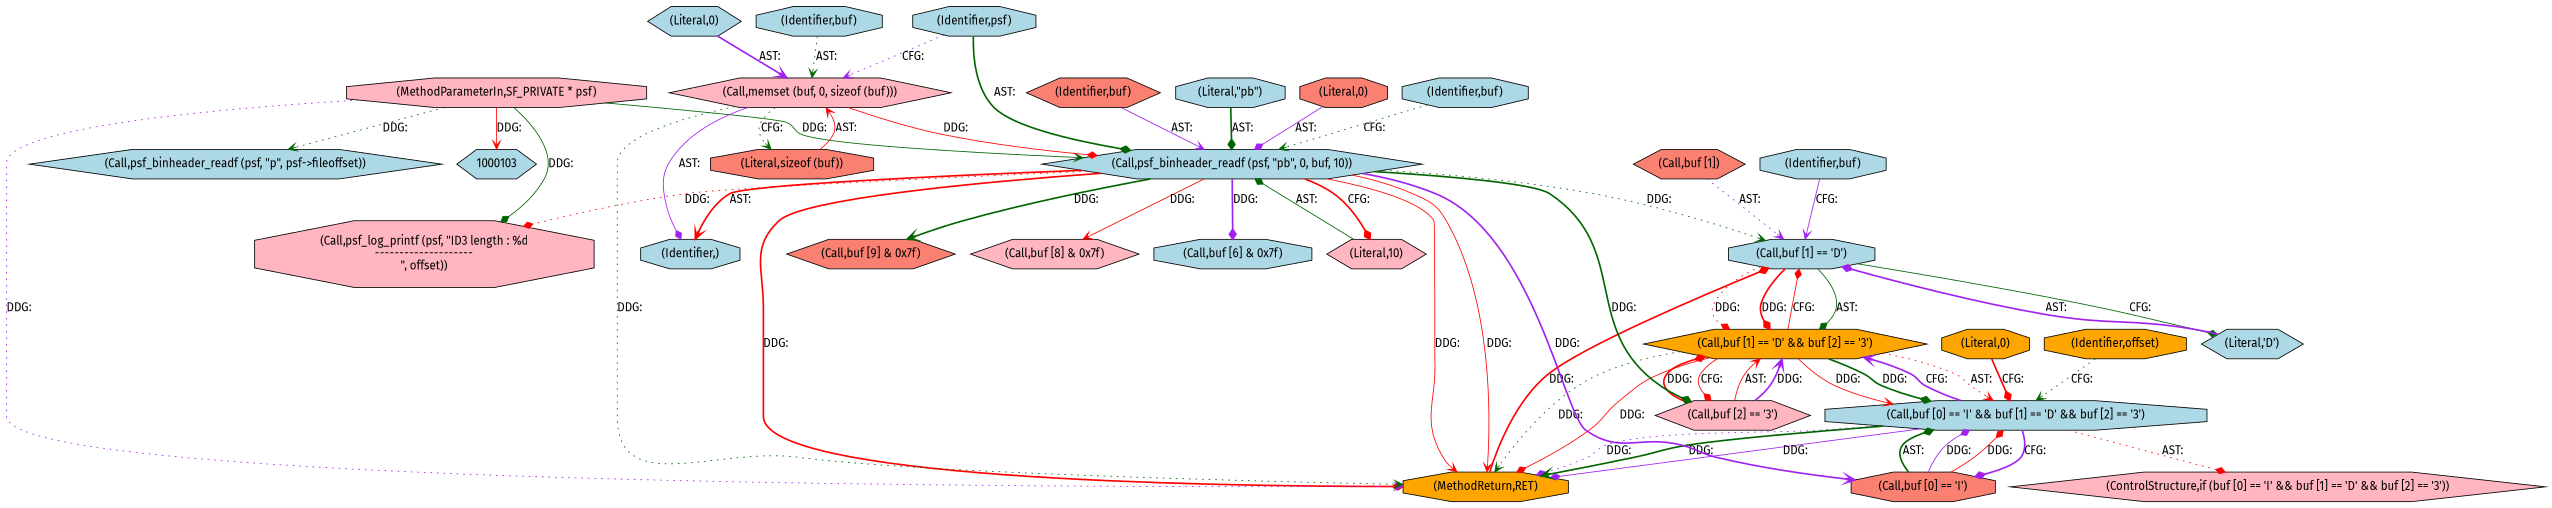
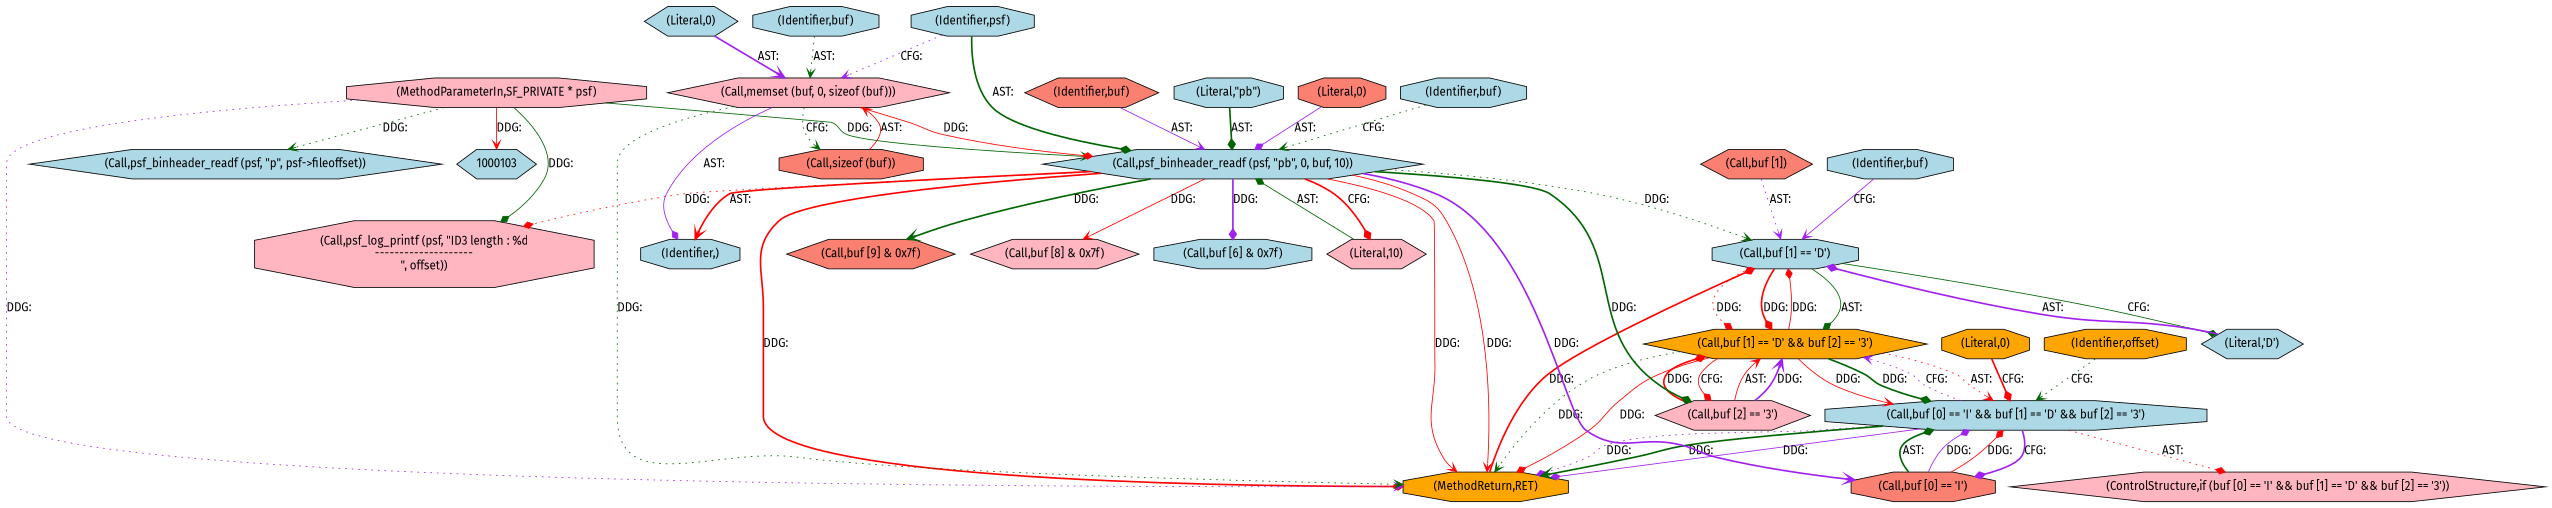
(792, 164) -> (851, 164)
(1805, 308) -> (1806, 308)
(1917, 379) -> (1917, 379)
